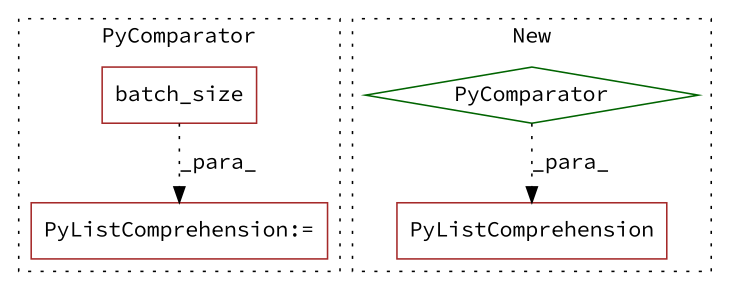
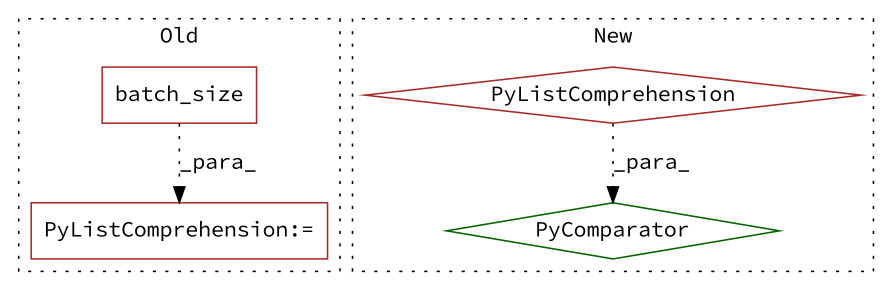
(179, 37) -> (179, 37)
(532, 155) -> (613, 155)
(532, 231) -> (613, 95)
